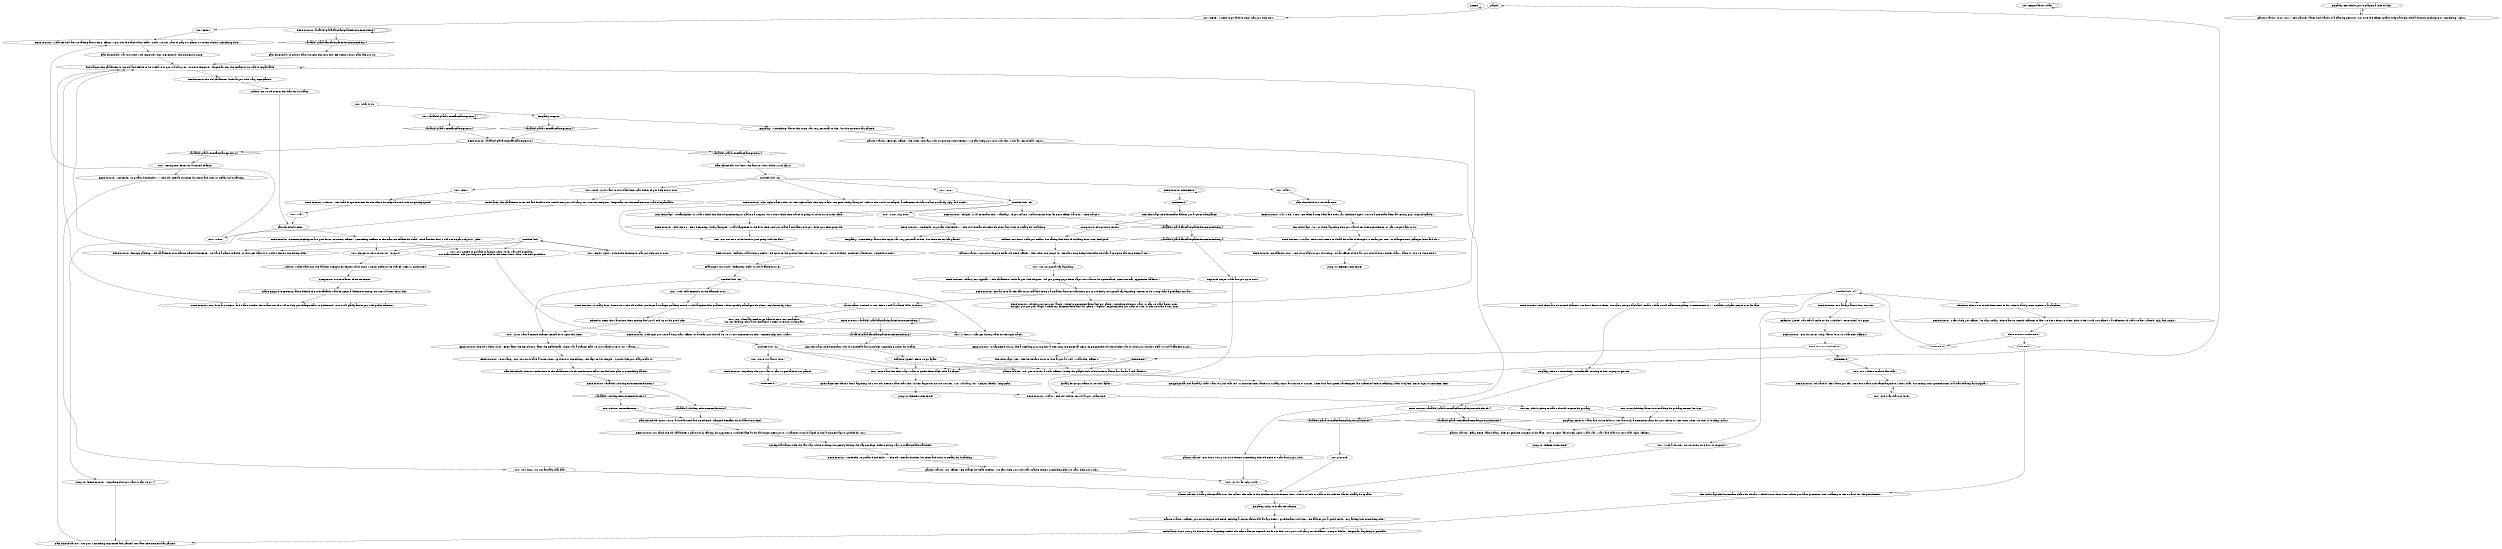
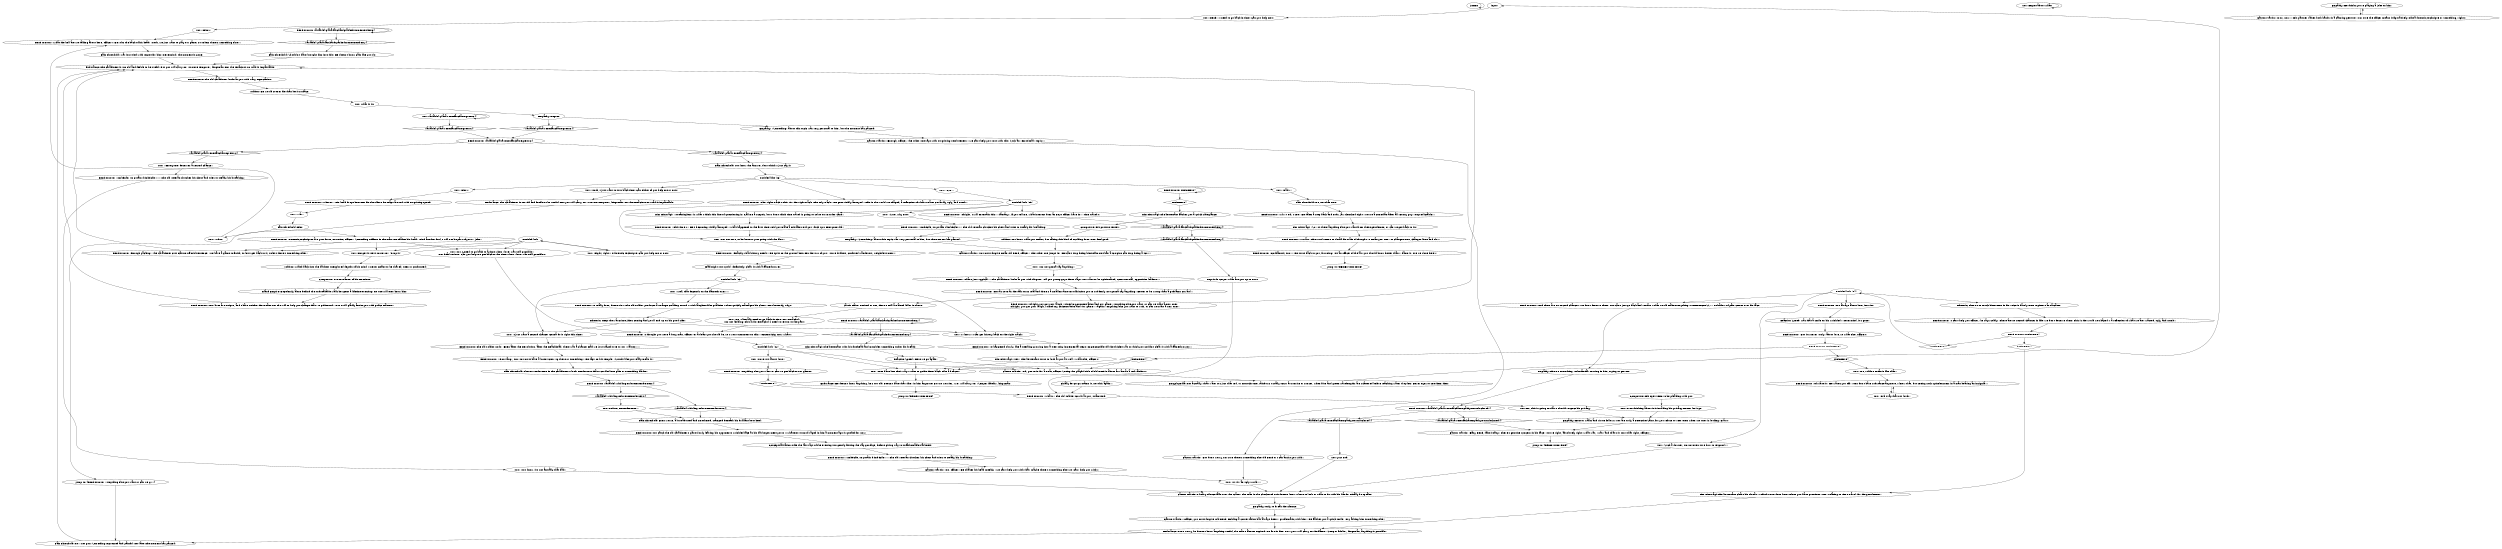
(1494, 6) -> (1494, 6)
(279, 160) -> (325, 98)
(770, 178) -> (770, 178)
none -> (1662, 396)
